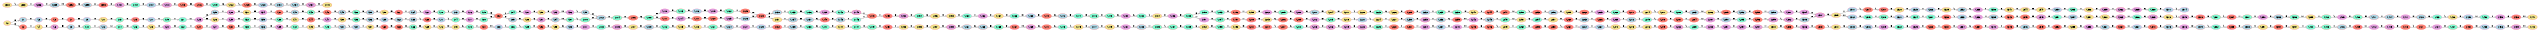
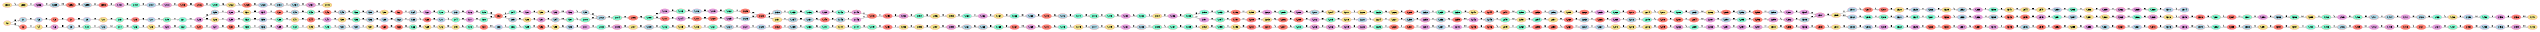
(856, 20) -> (856, 20)
